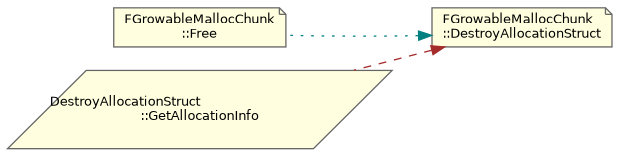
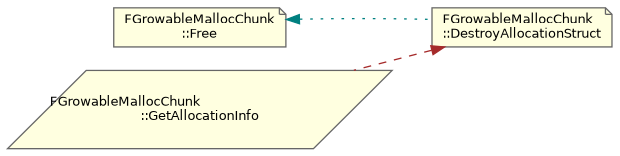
(352, 36) -> (366, 19)
(200, 110) -> (200, 110)
